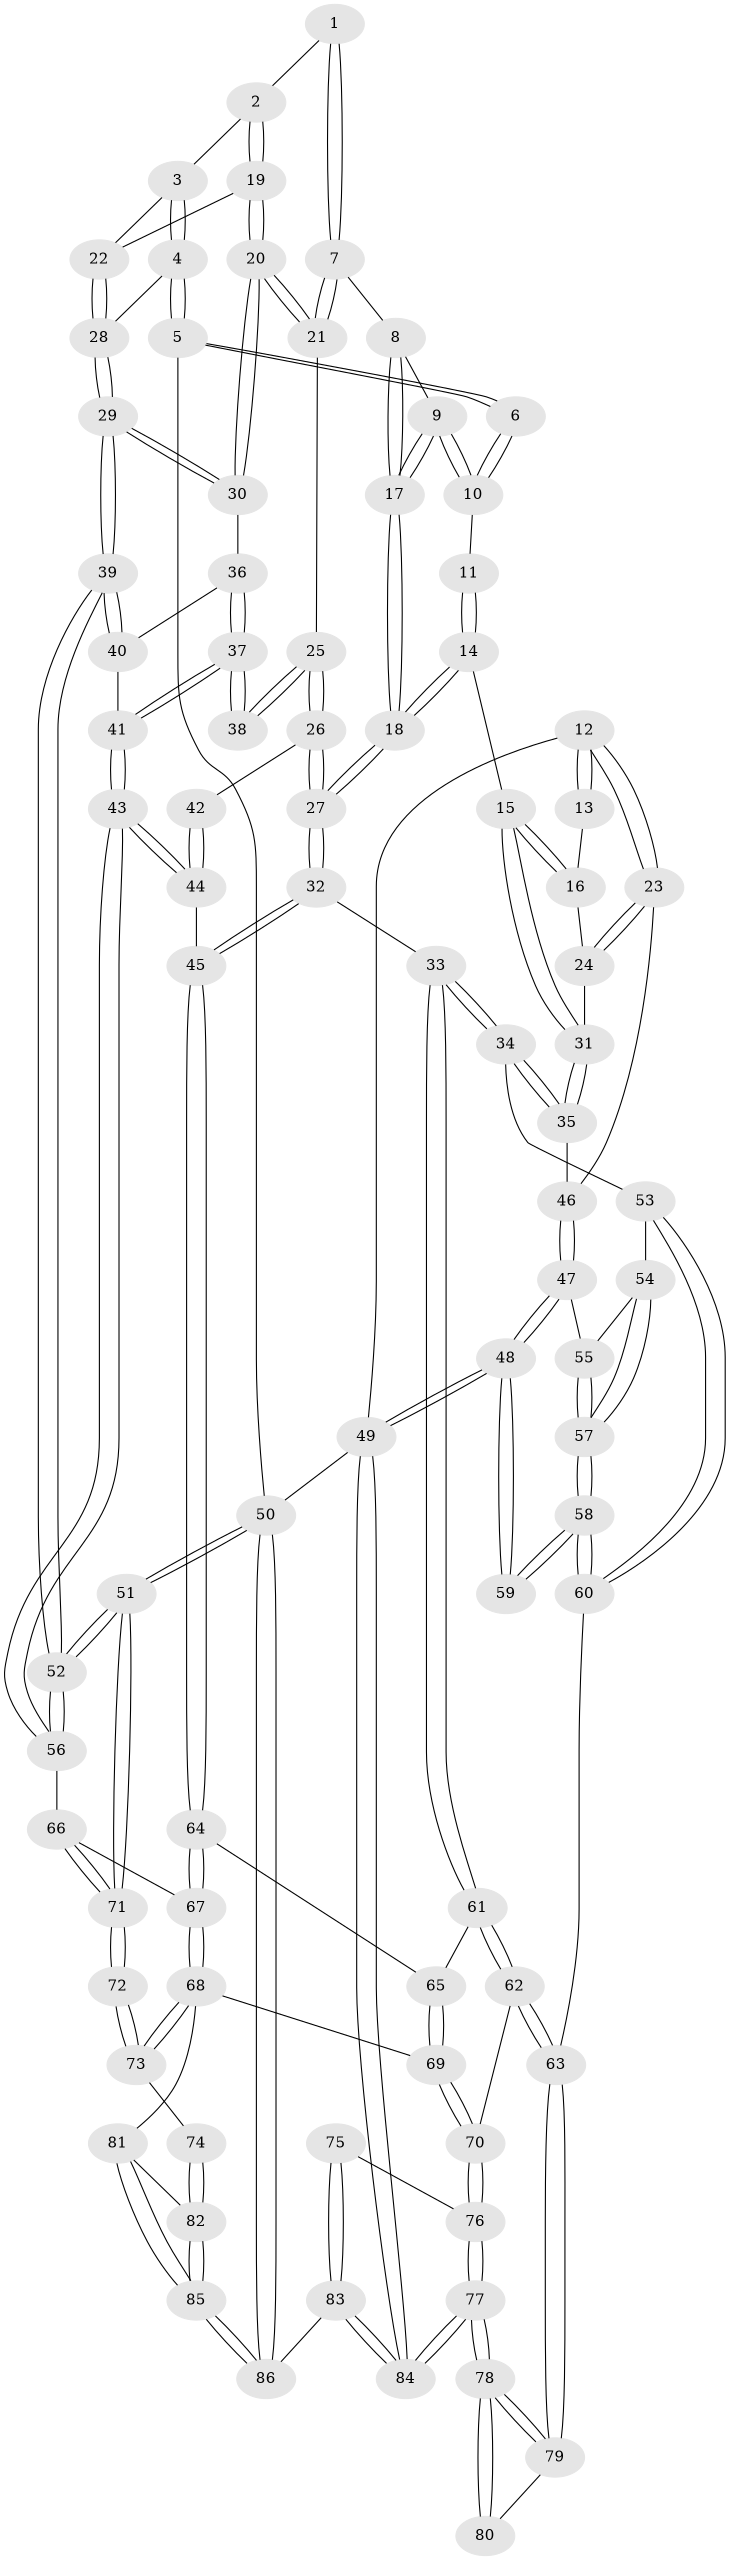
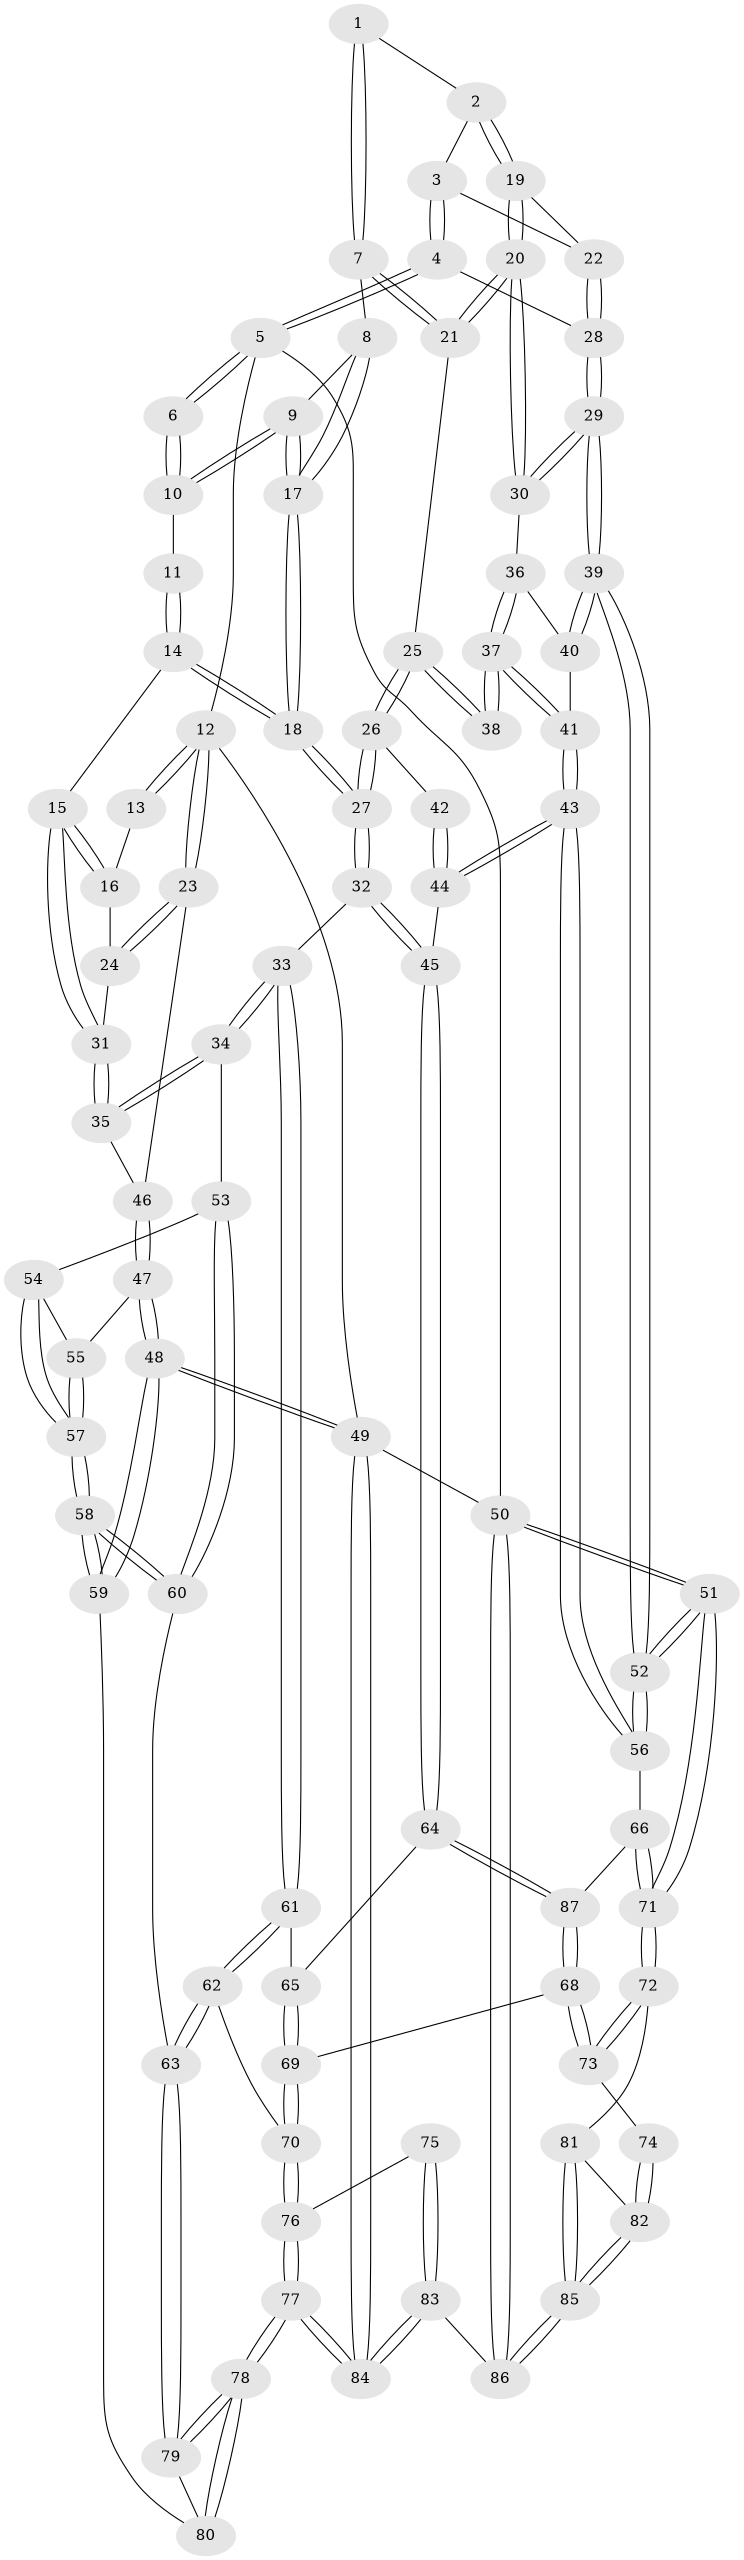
none -> (233, 534)
(196, 1908) -> (570, 1908)
(181, 2074) -> (633, 2074)
none -> (104, 2083)
